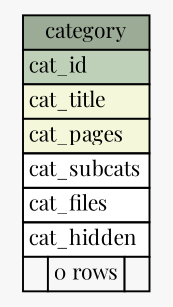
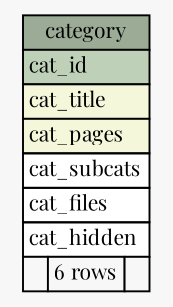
(86, 273) -> (86, 273)
